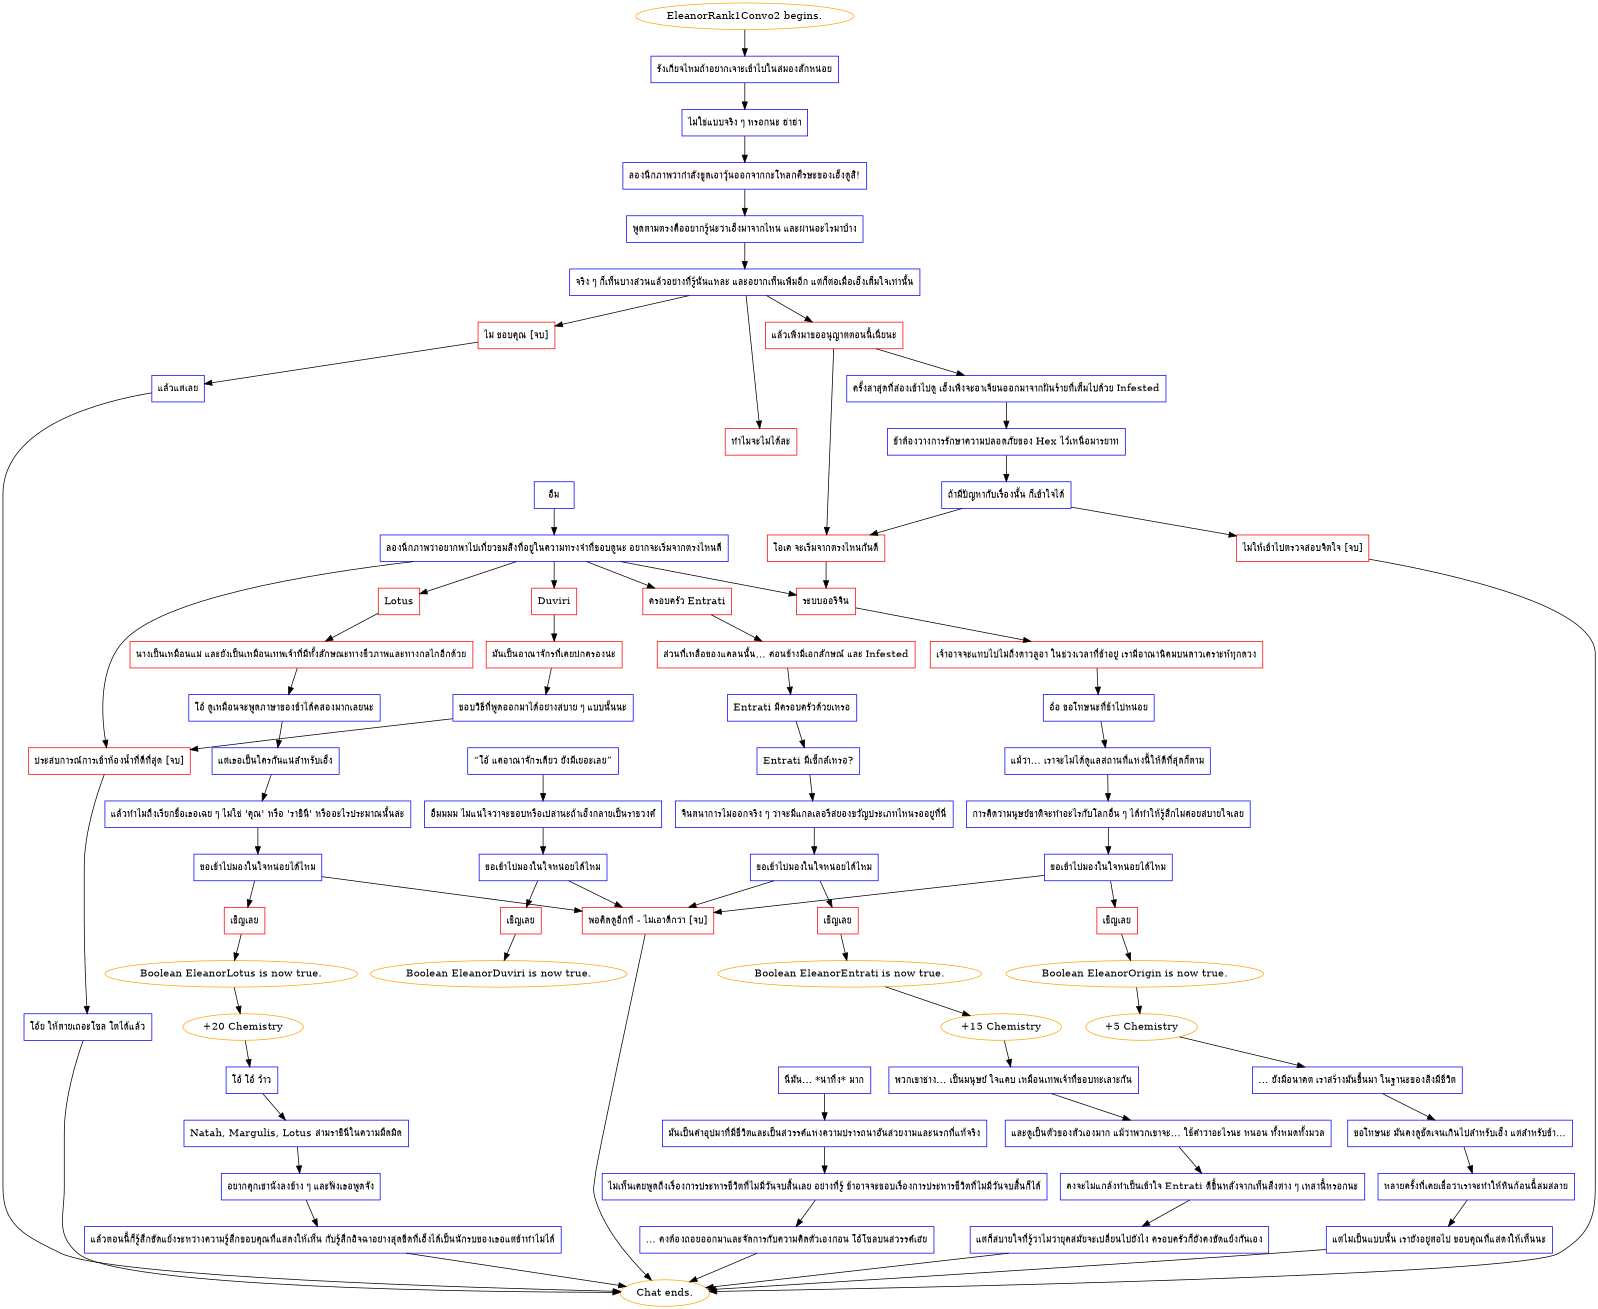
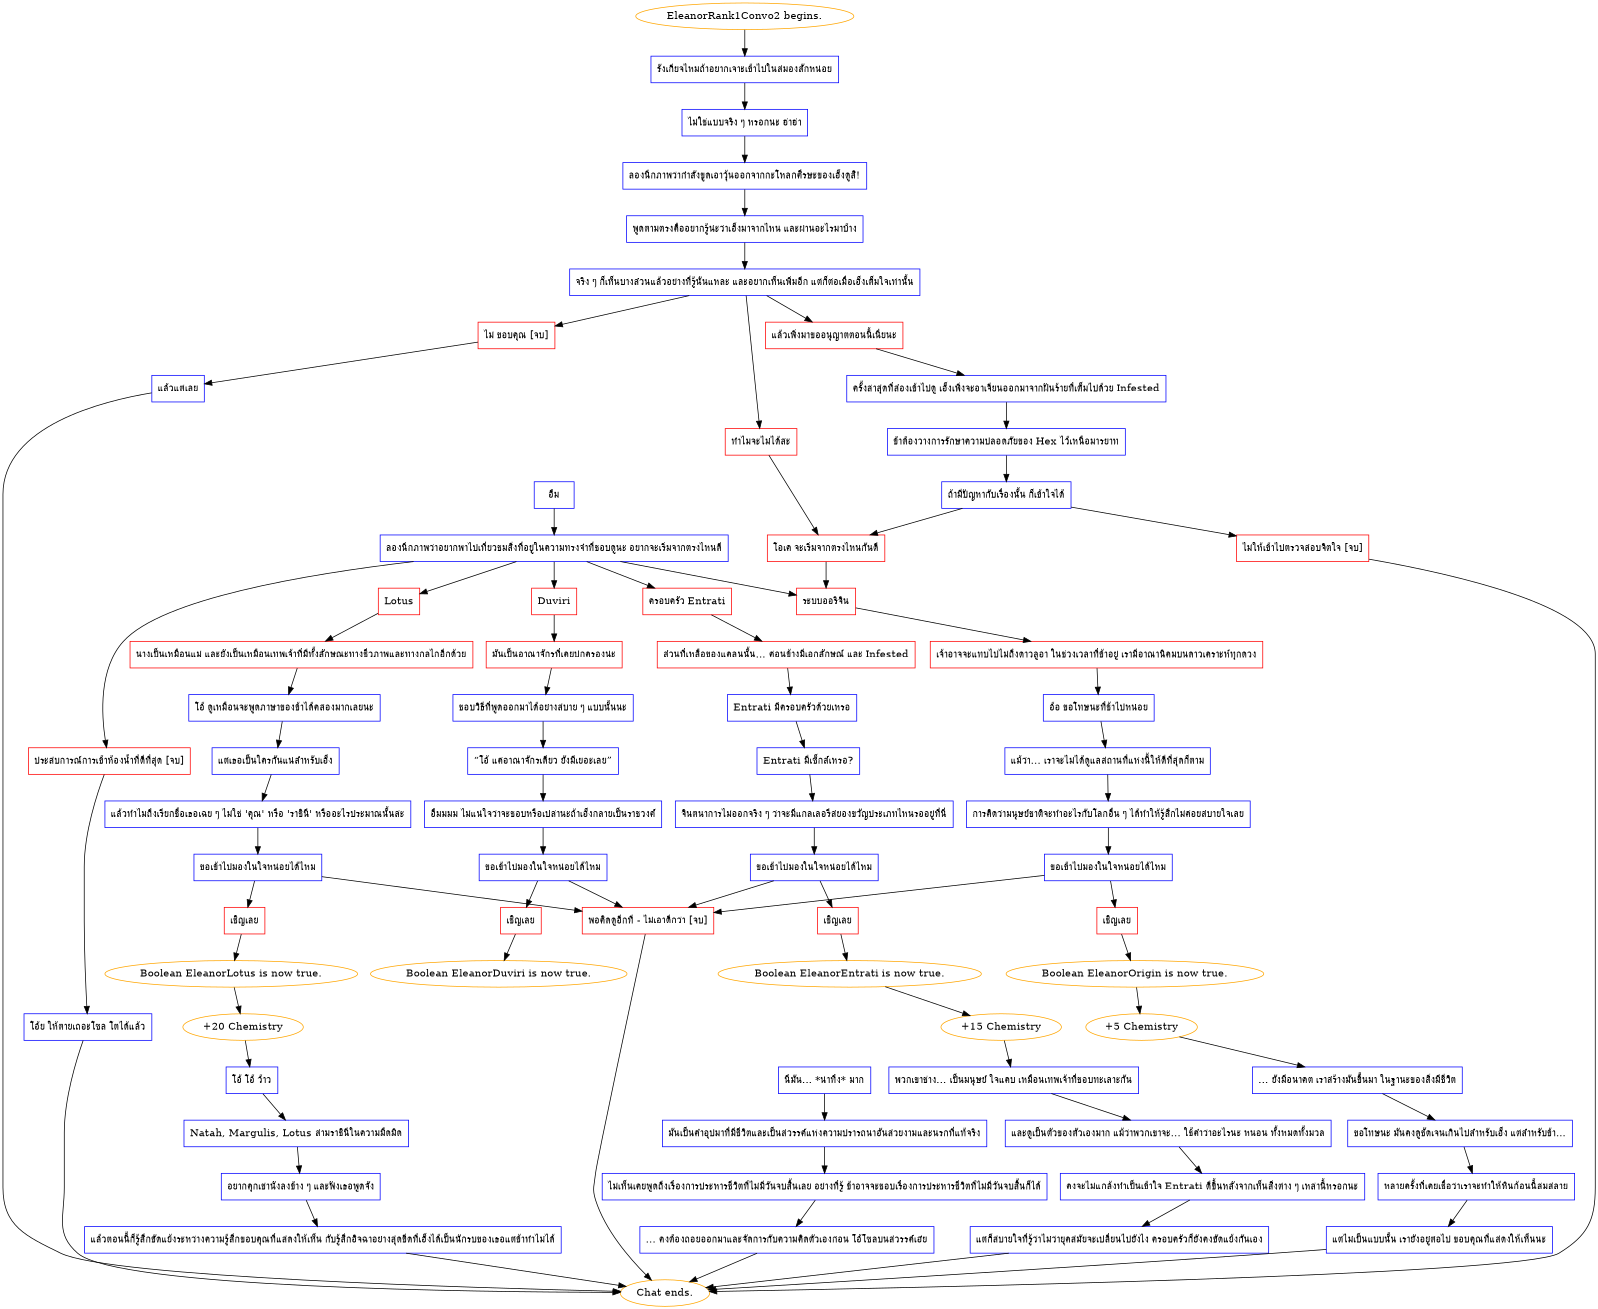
(830, 438) -> (792, 492)
(325, 733) -> (543, 731)
